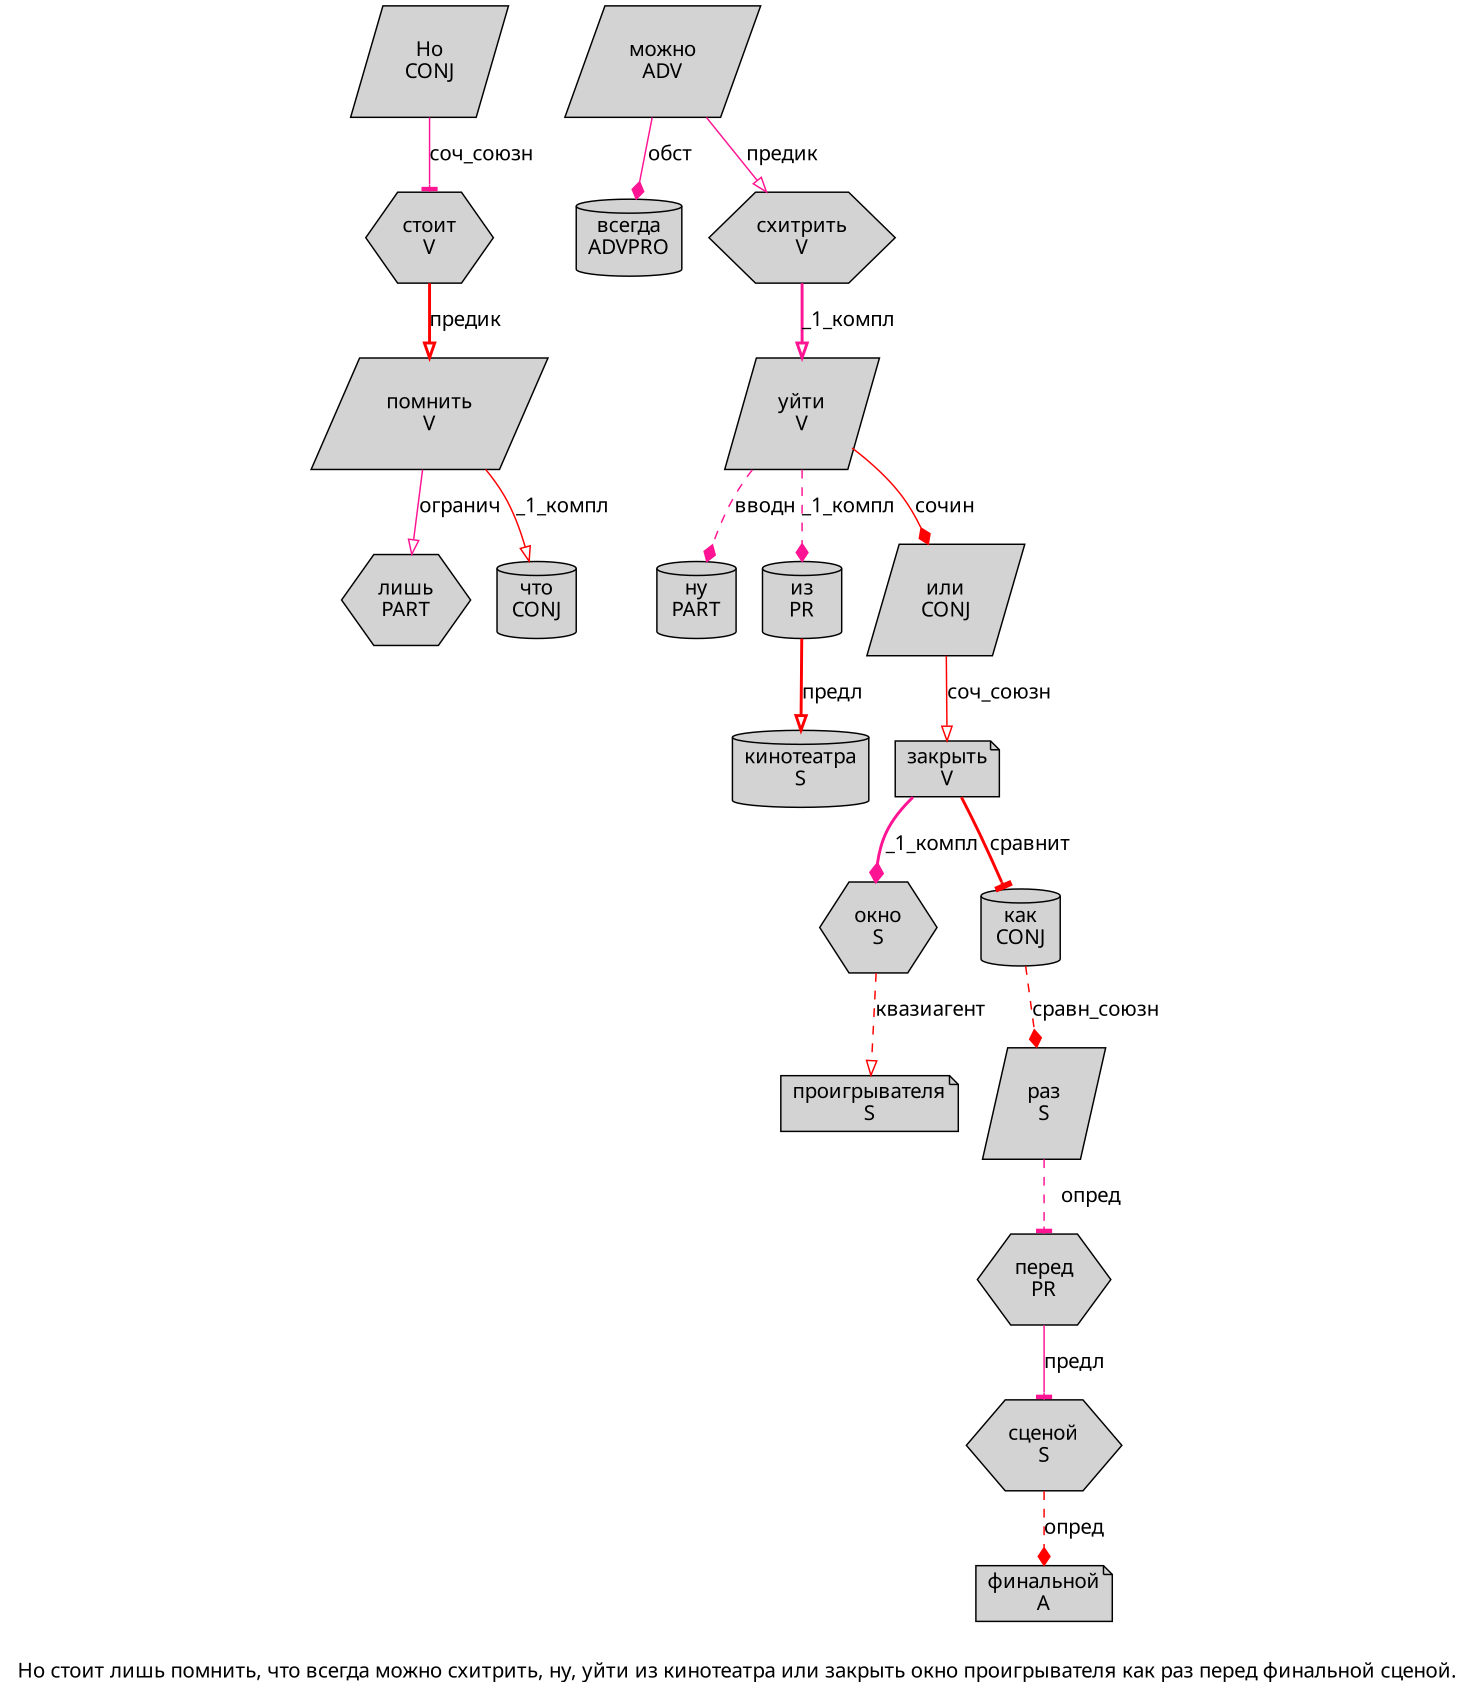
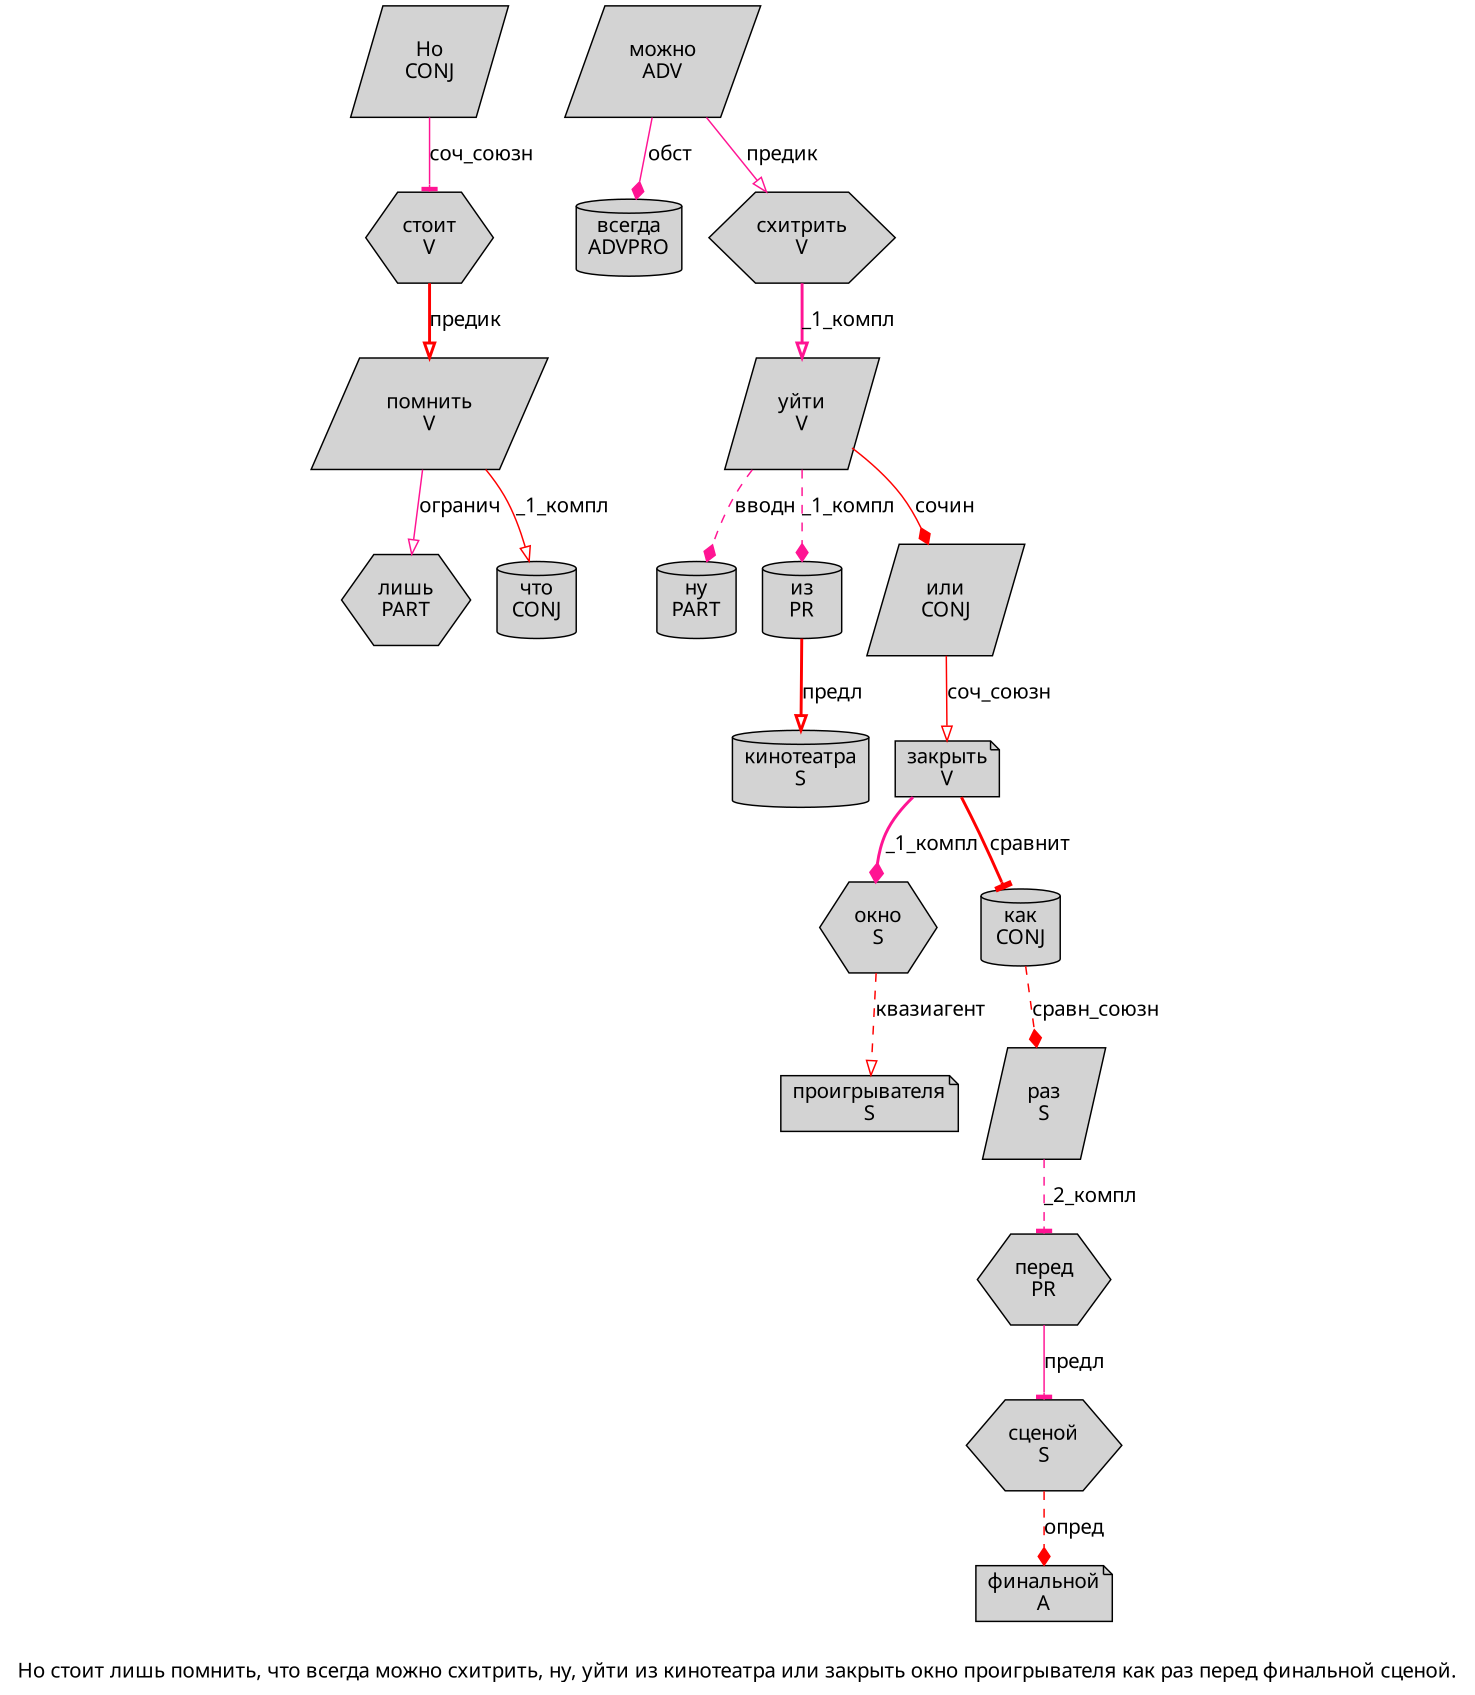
(1091, 1197) -> (1091, 1197)
